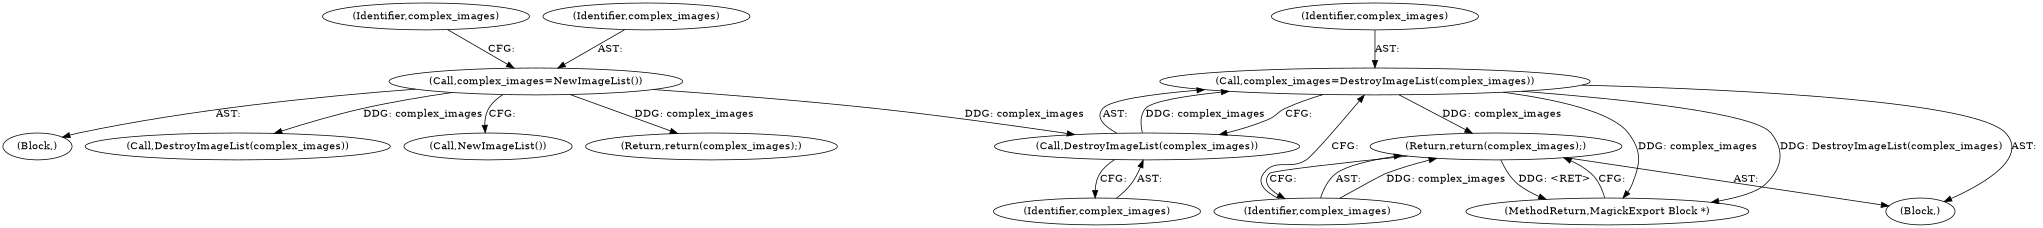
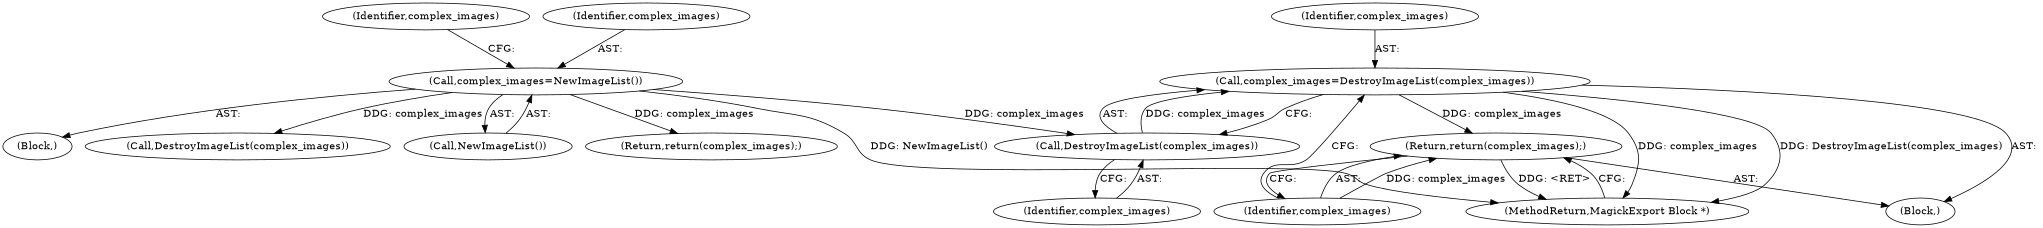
(504, 114) -> (504, 114)
none -> (520, 119)
none -> (1058, 170)
